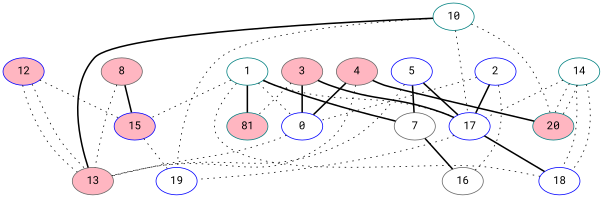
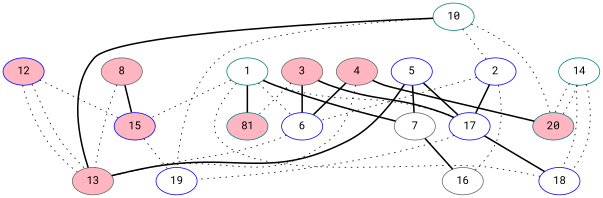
(462, 72) -> (475, 44)
(524, 99) -> none
(302, 126) -> (302, 126)
(319, 153) -> (319, 153)
